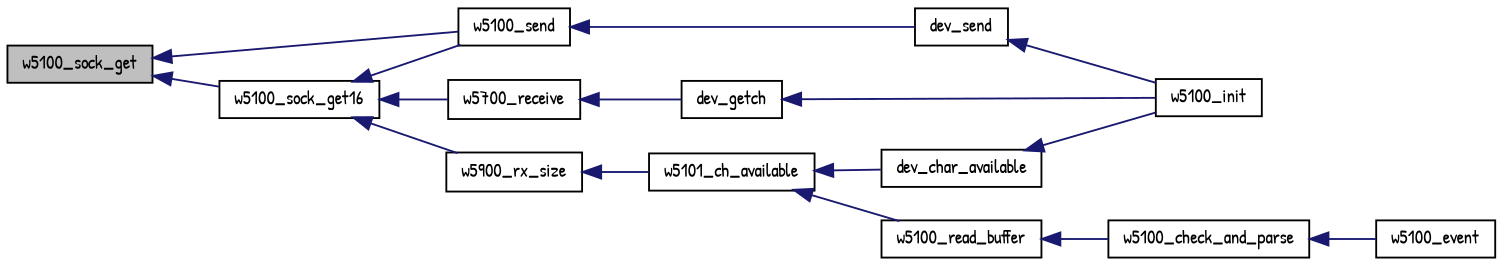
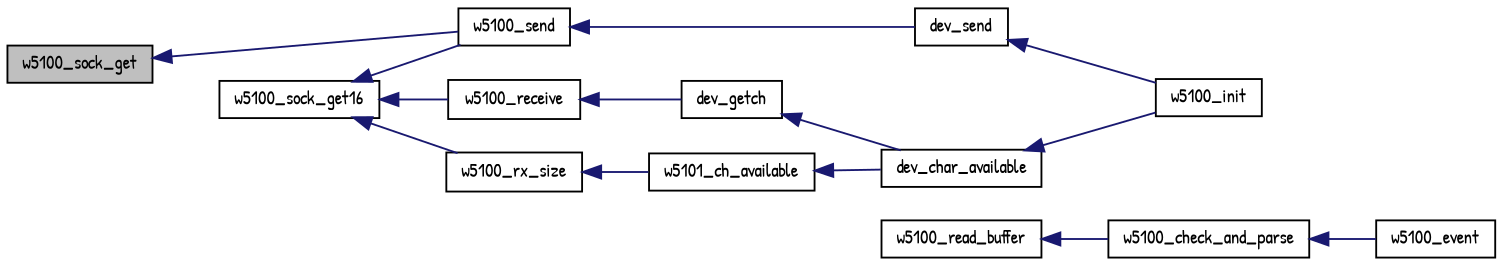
(195, 83) -> none
(514, 99) -> (514, 99)
(978, 99) -> (850, 135)
(514, 172) -> (514, 172)
(856, 208) -> none
